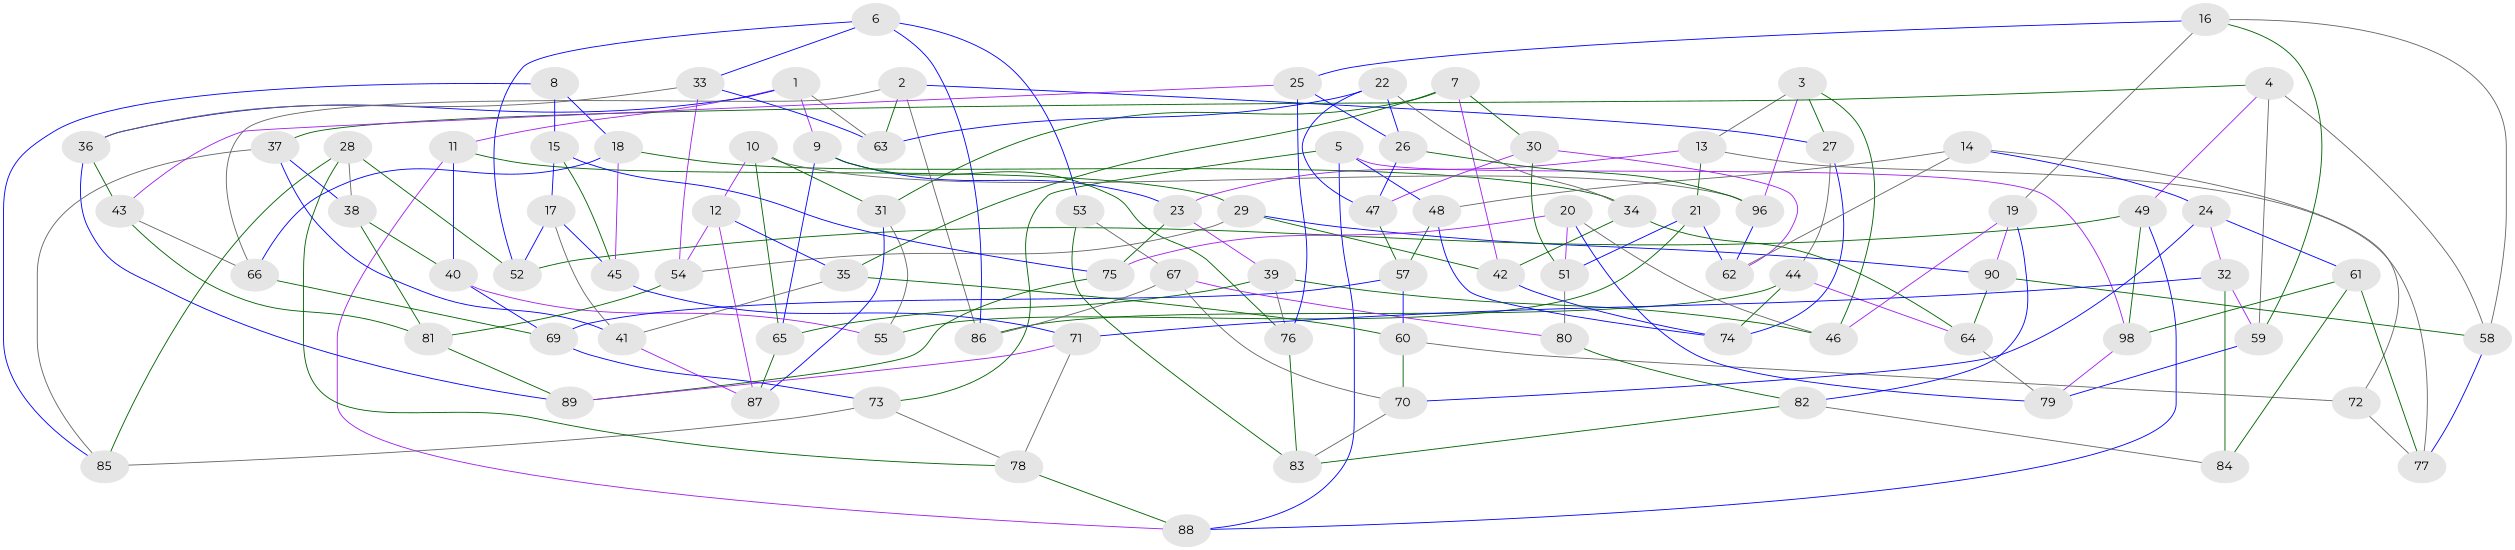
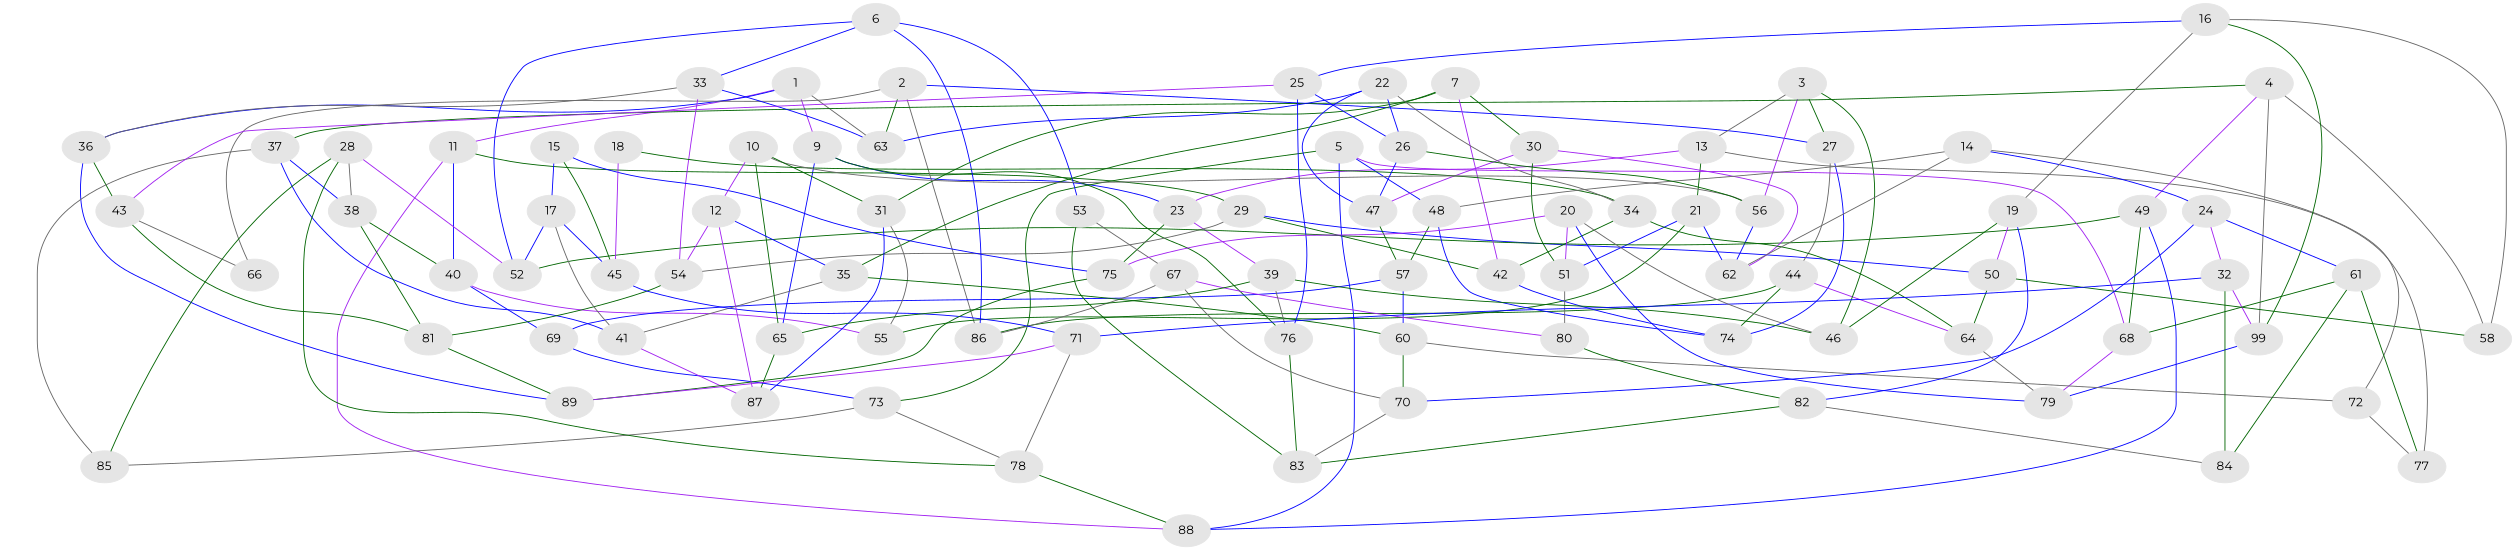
(555, 83) -> none
(415, 169) -> none
(433, 211) -> (433, 211)
(1760, 211) -> (1760, 211)
(1923, 275) -> (1923, 275)
(1992, 275) -> (1992, 275)
(398, 306) -> none
(2127, 339) -> (2127, 339)
(2259, 339) -> (2259, 339)
(2459, 404) -> none
